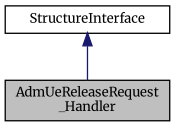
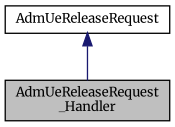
(87, 20) -> (87, 20)
